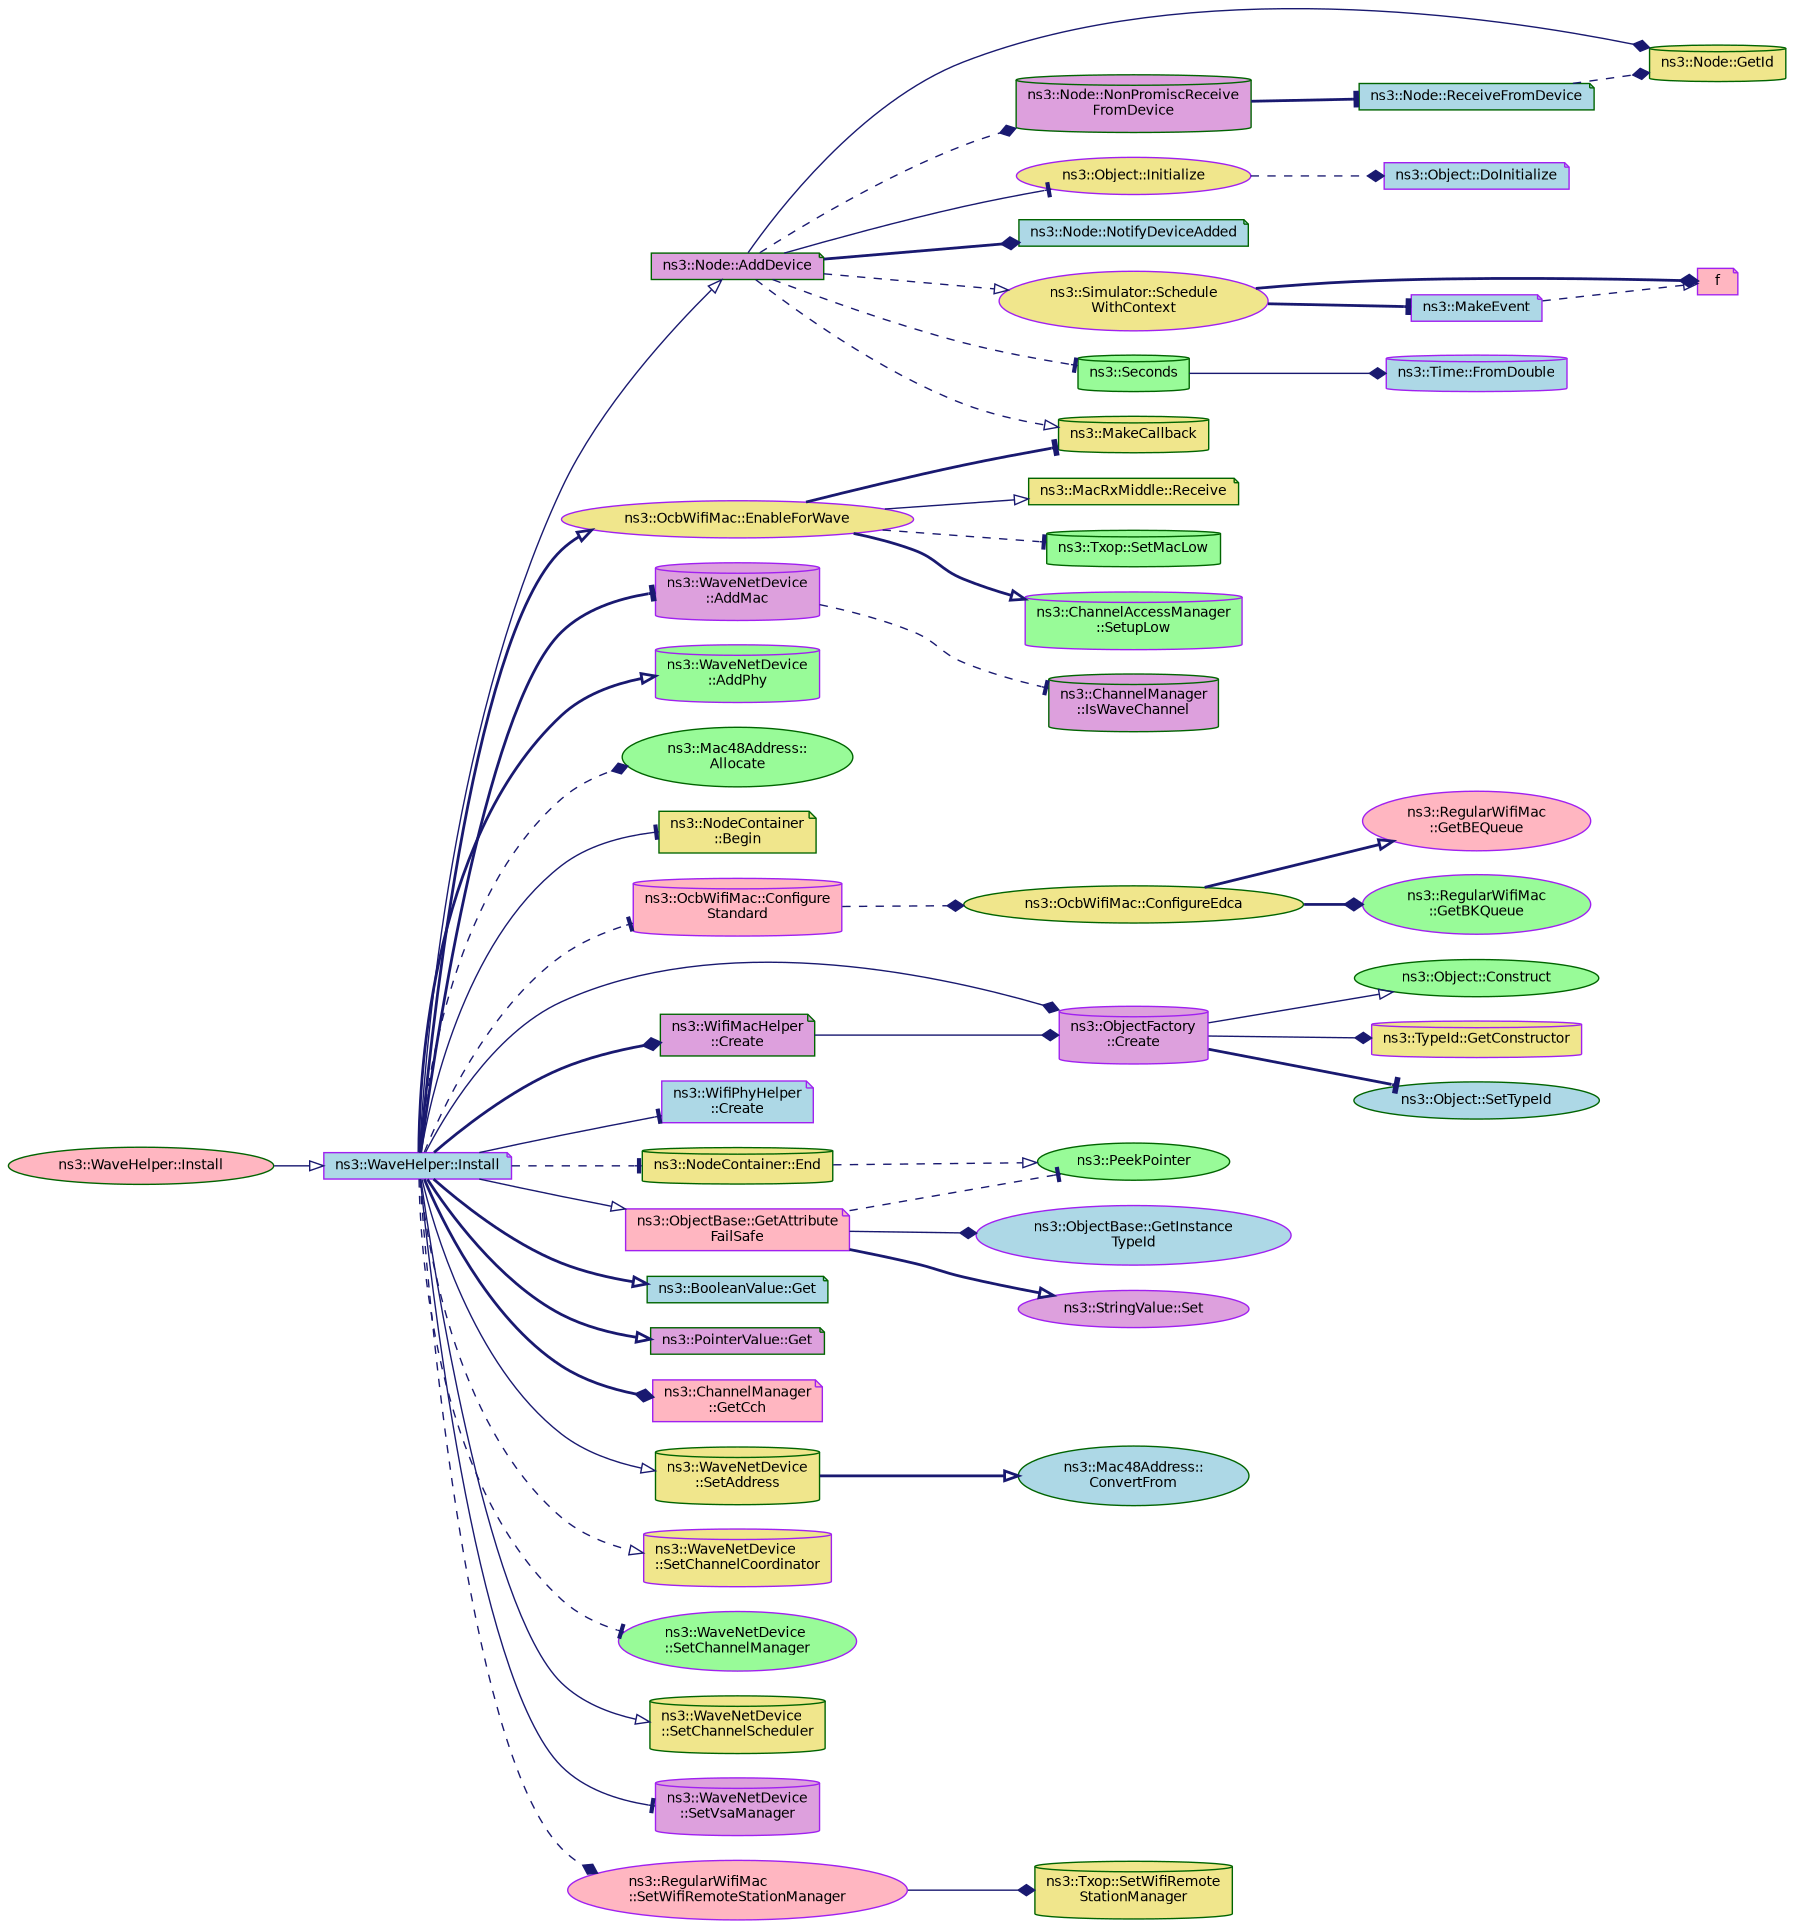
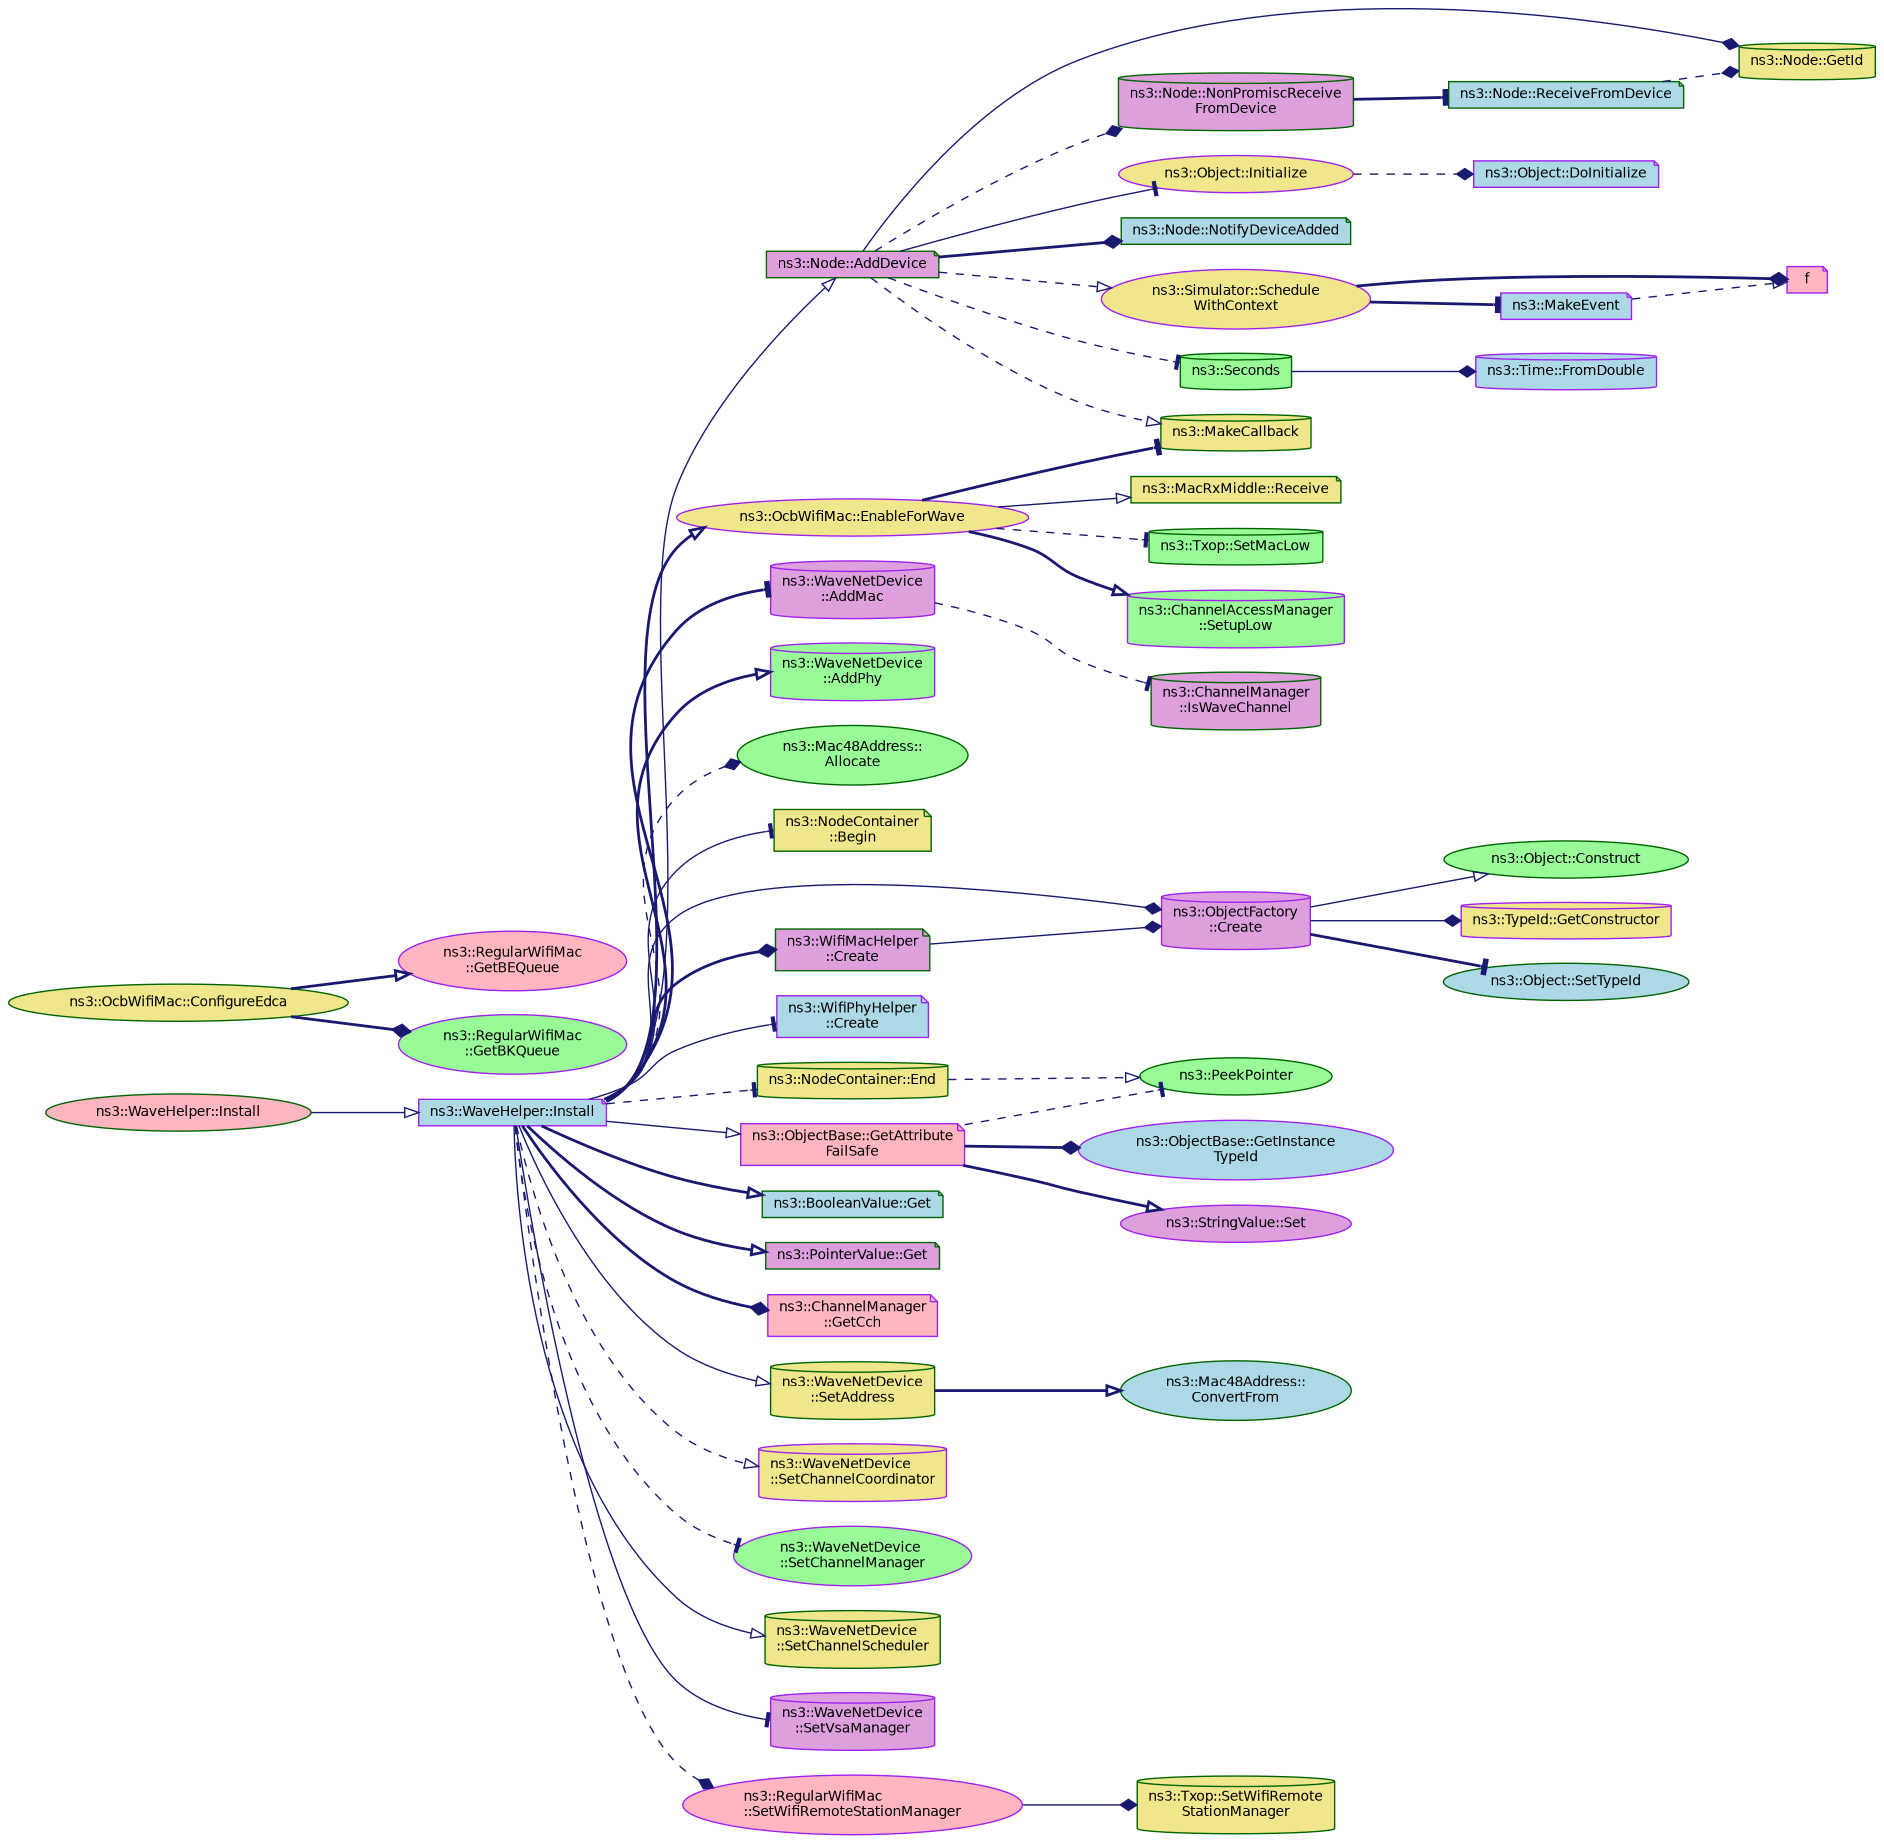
(738, 907) -> none
(905, 1232) -> (1013, 1147)
